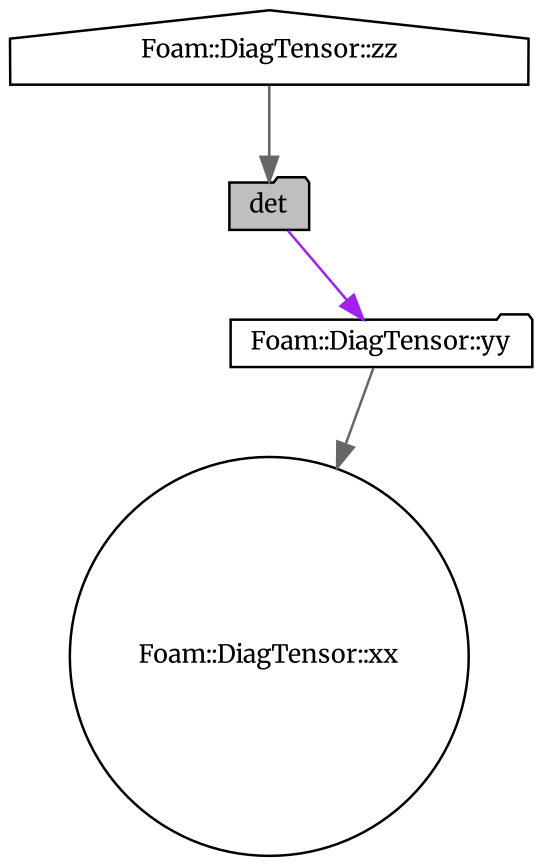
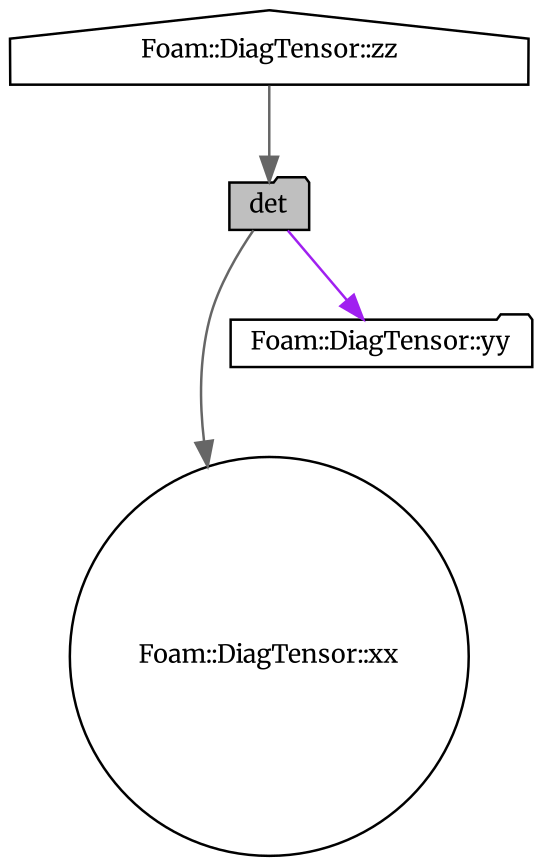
(360, 406) -> (207, 331)
